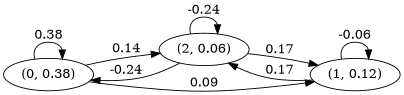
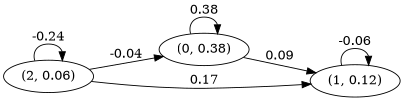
(118, 59) -> none
(126, 71) -> (126, 54)
(274, 79) -> none
